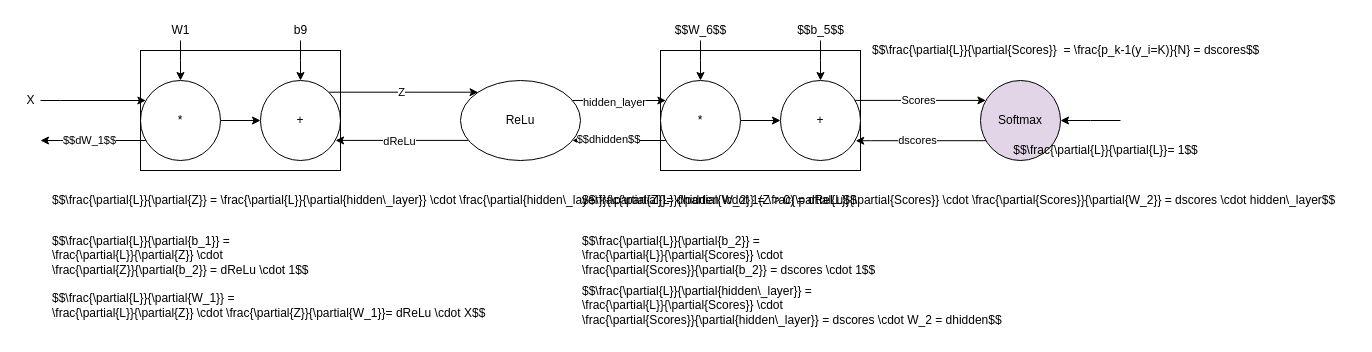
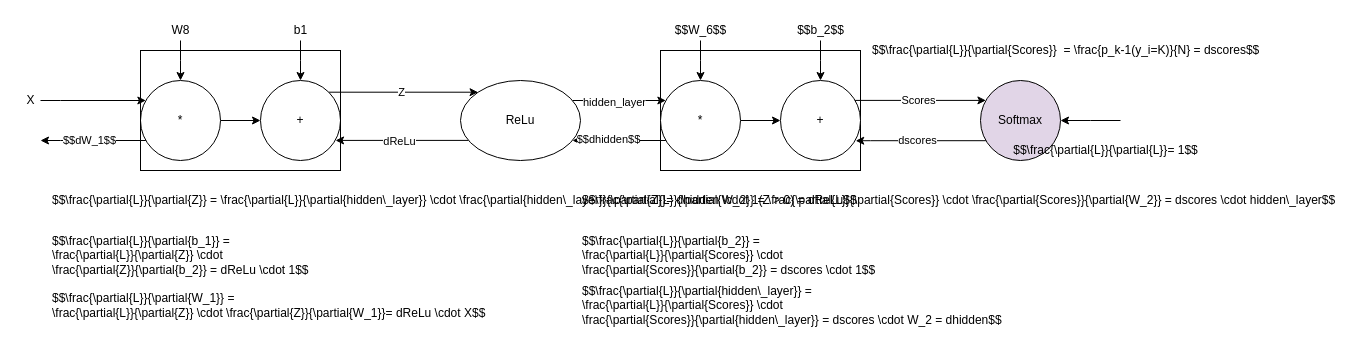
(181, 31) -> (181, 31)
(301, 31) -> (301, 31)
(821, 31) -> (821, 31)
